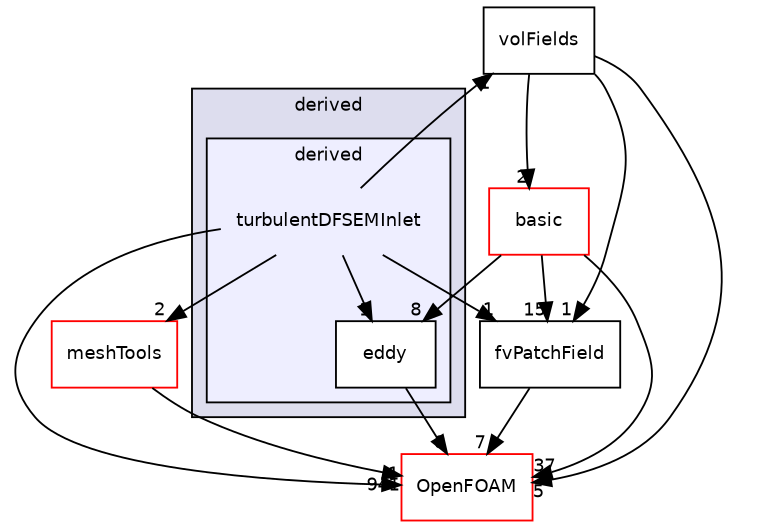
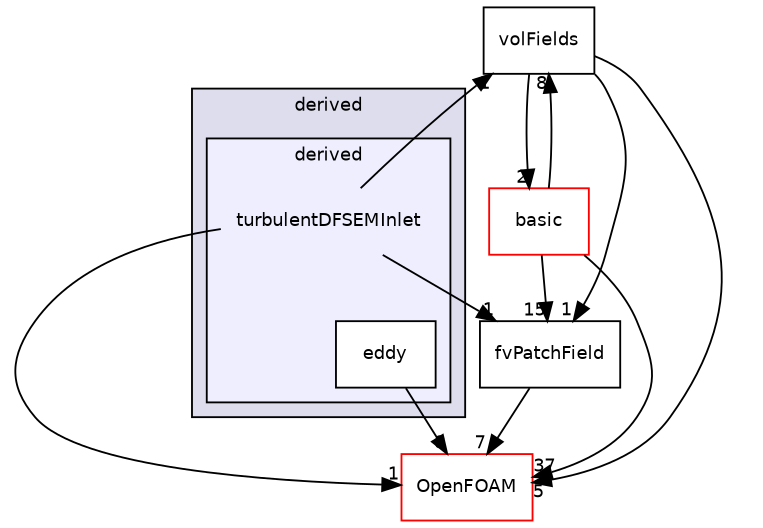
(477, 275) -> (551, 141)
(354, 280) -> none
(114, 354) -> none
